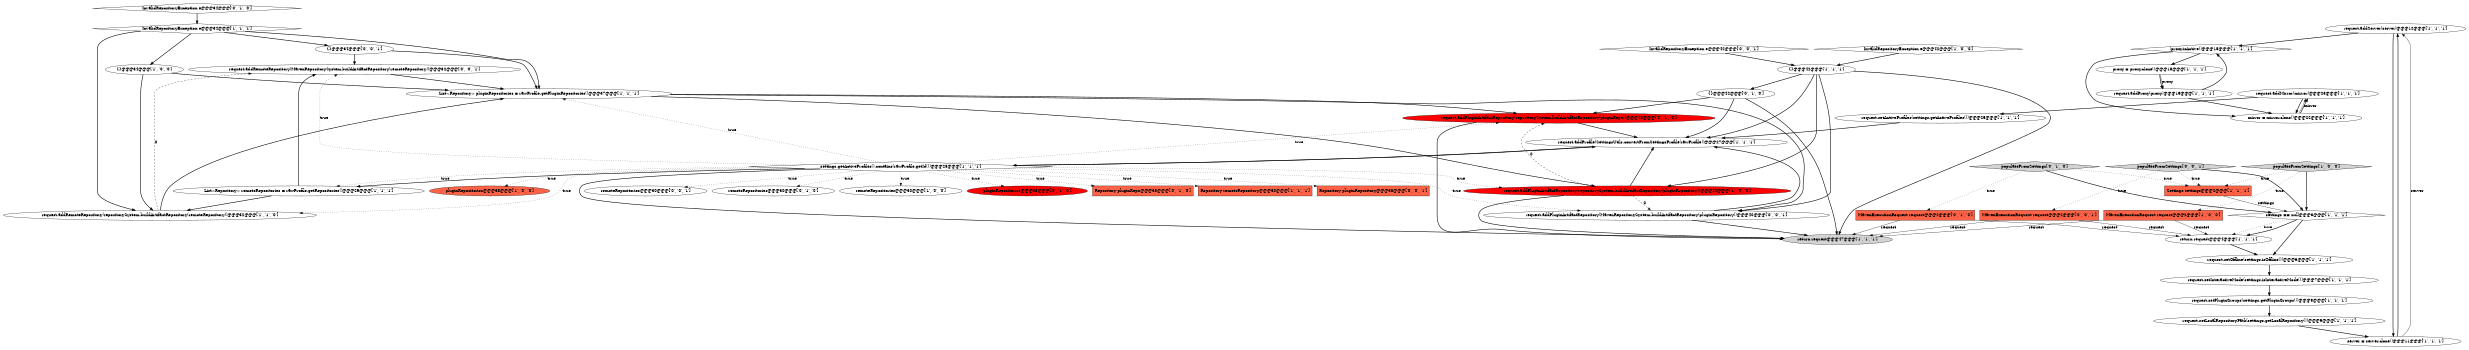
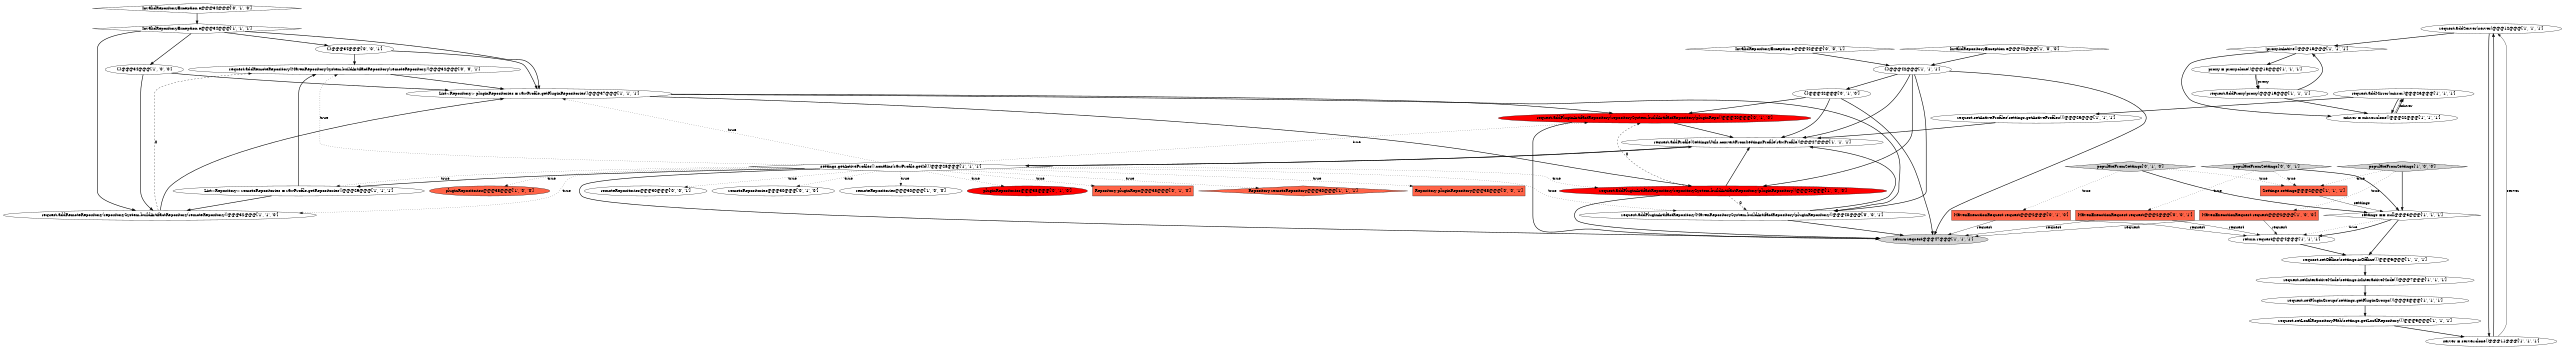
(1255, 191) -> (1303, 191)
